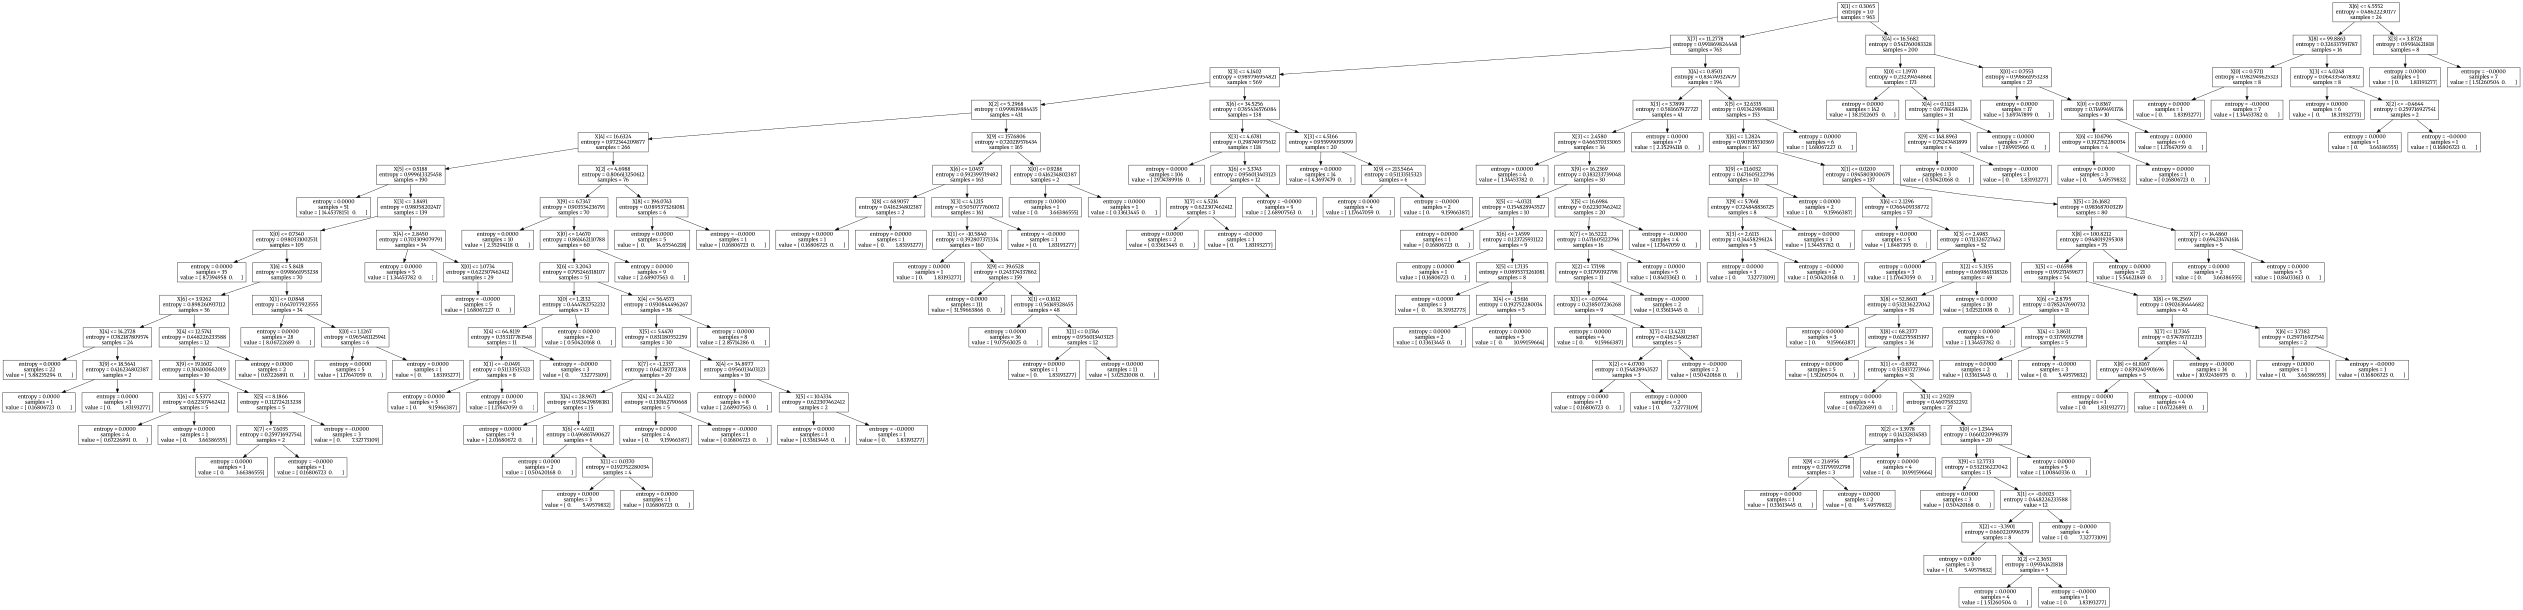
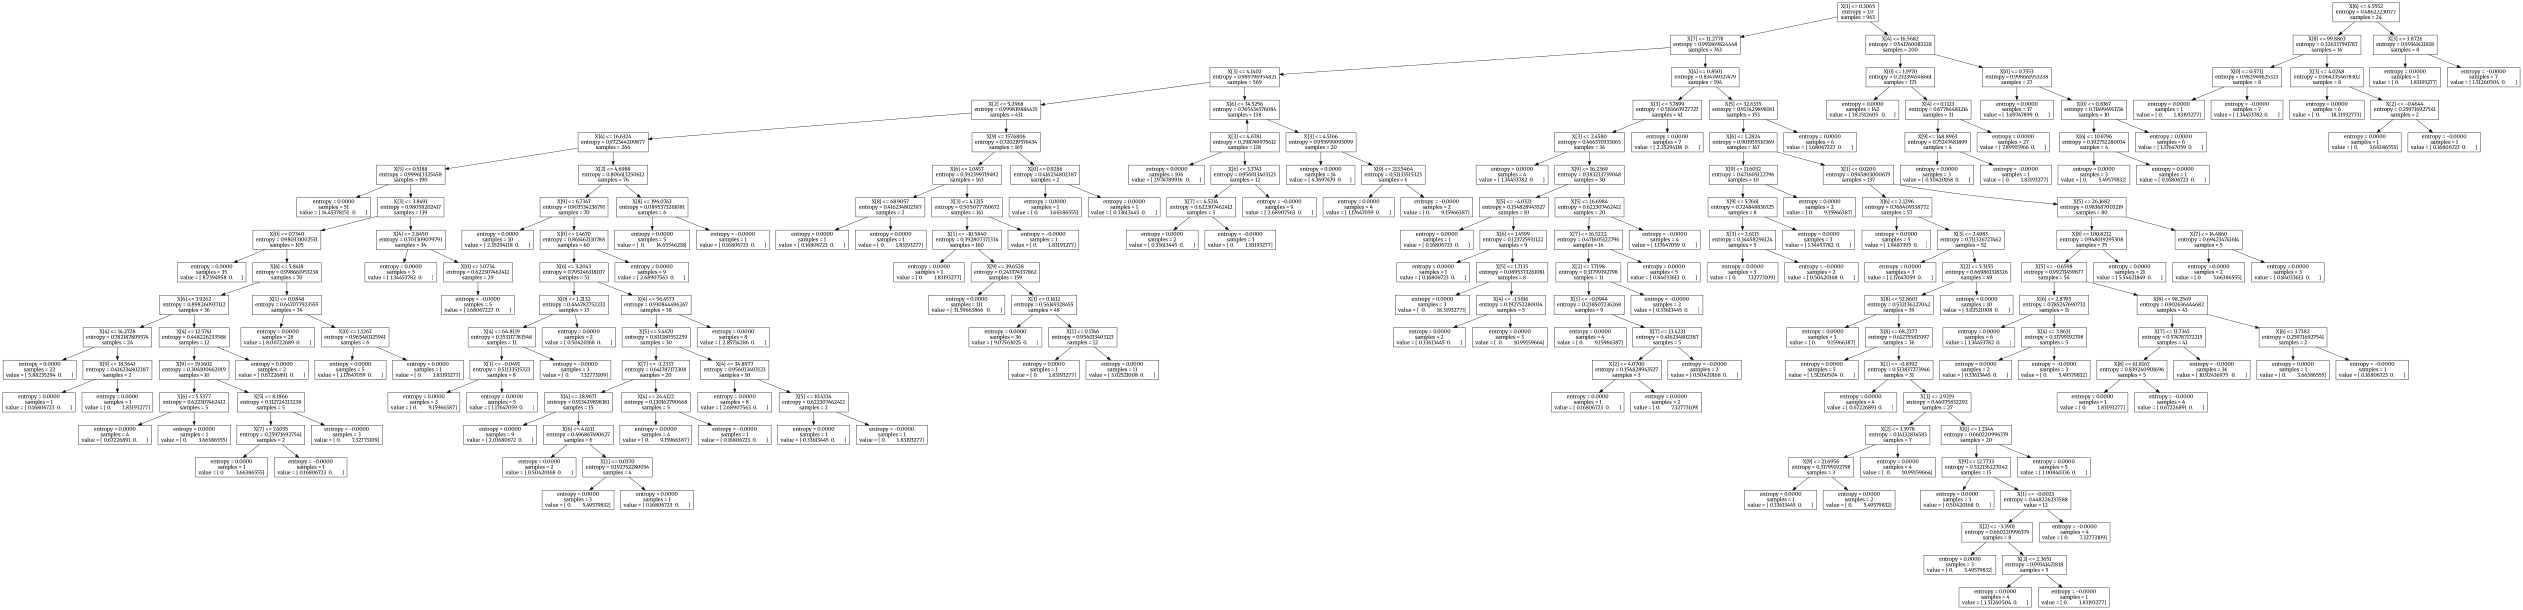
(1242, 124) -> (1247, 128)
